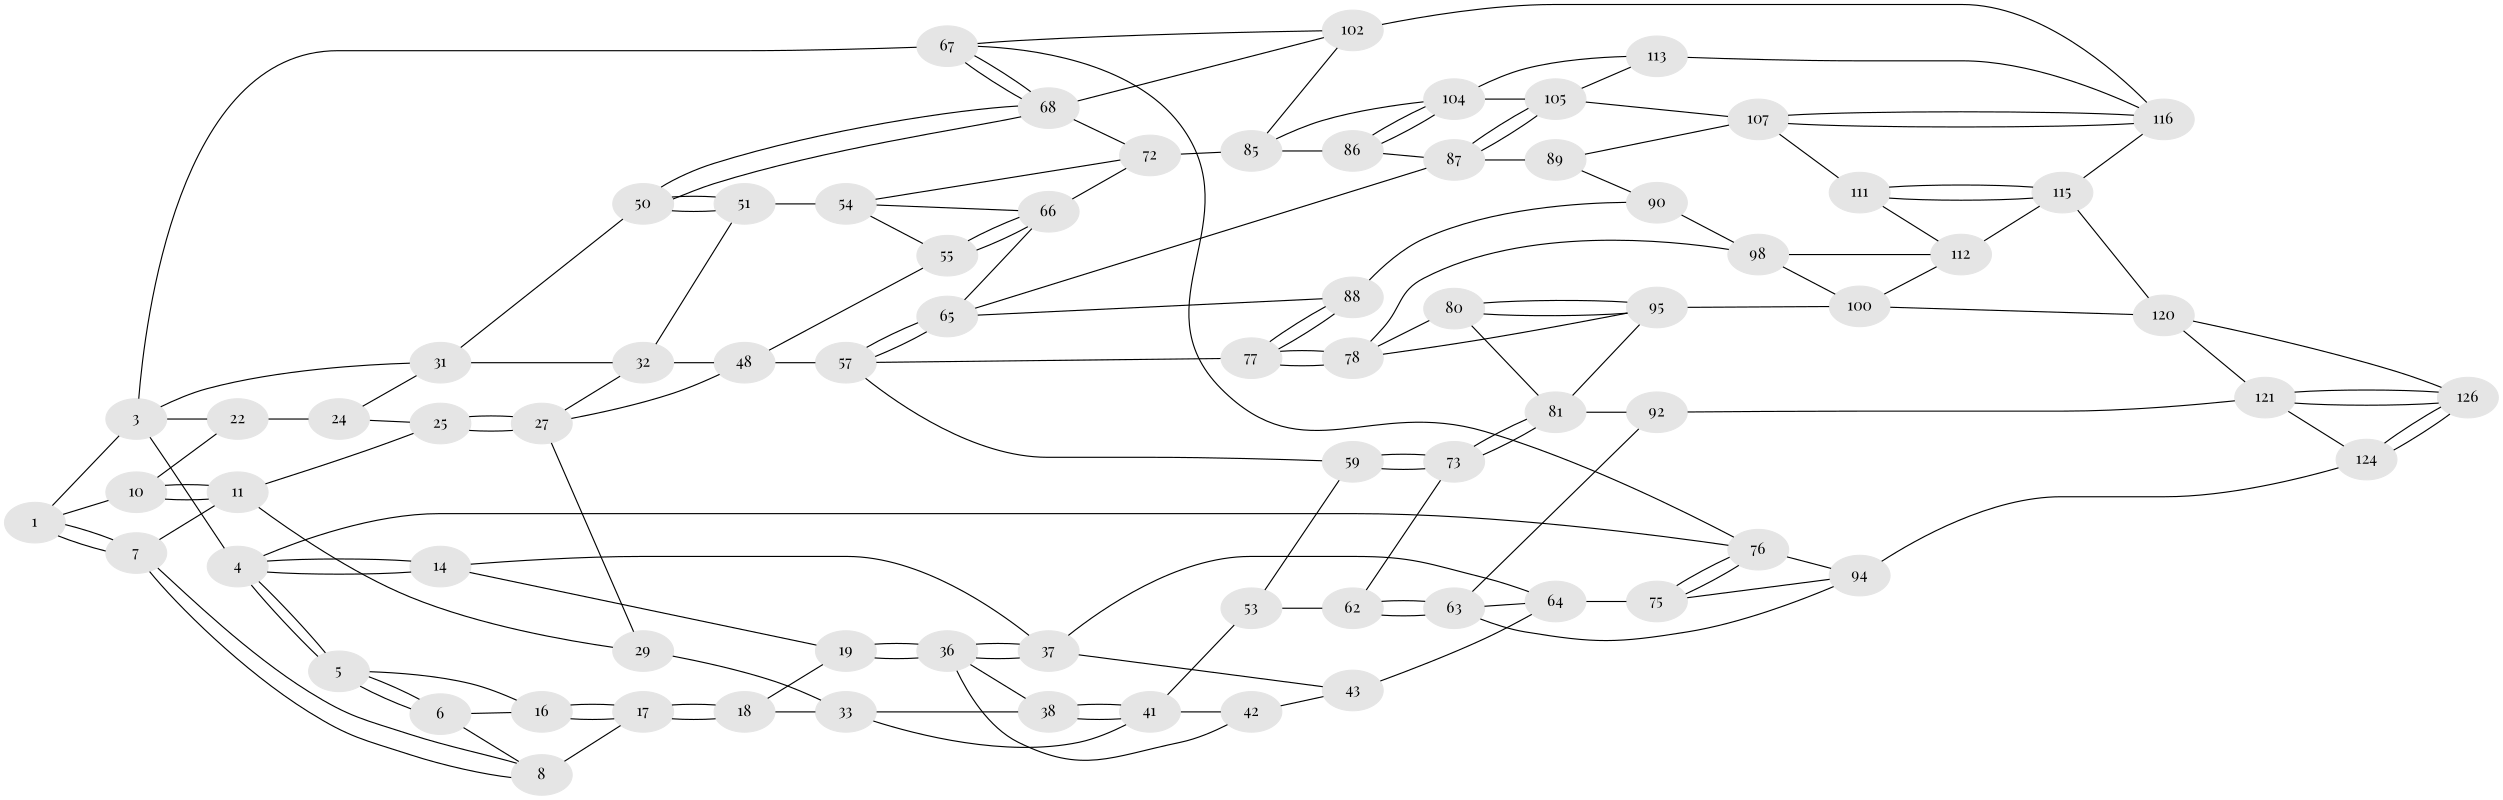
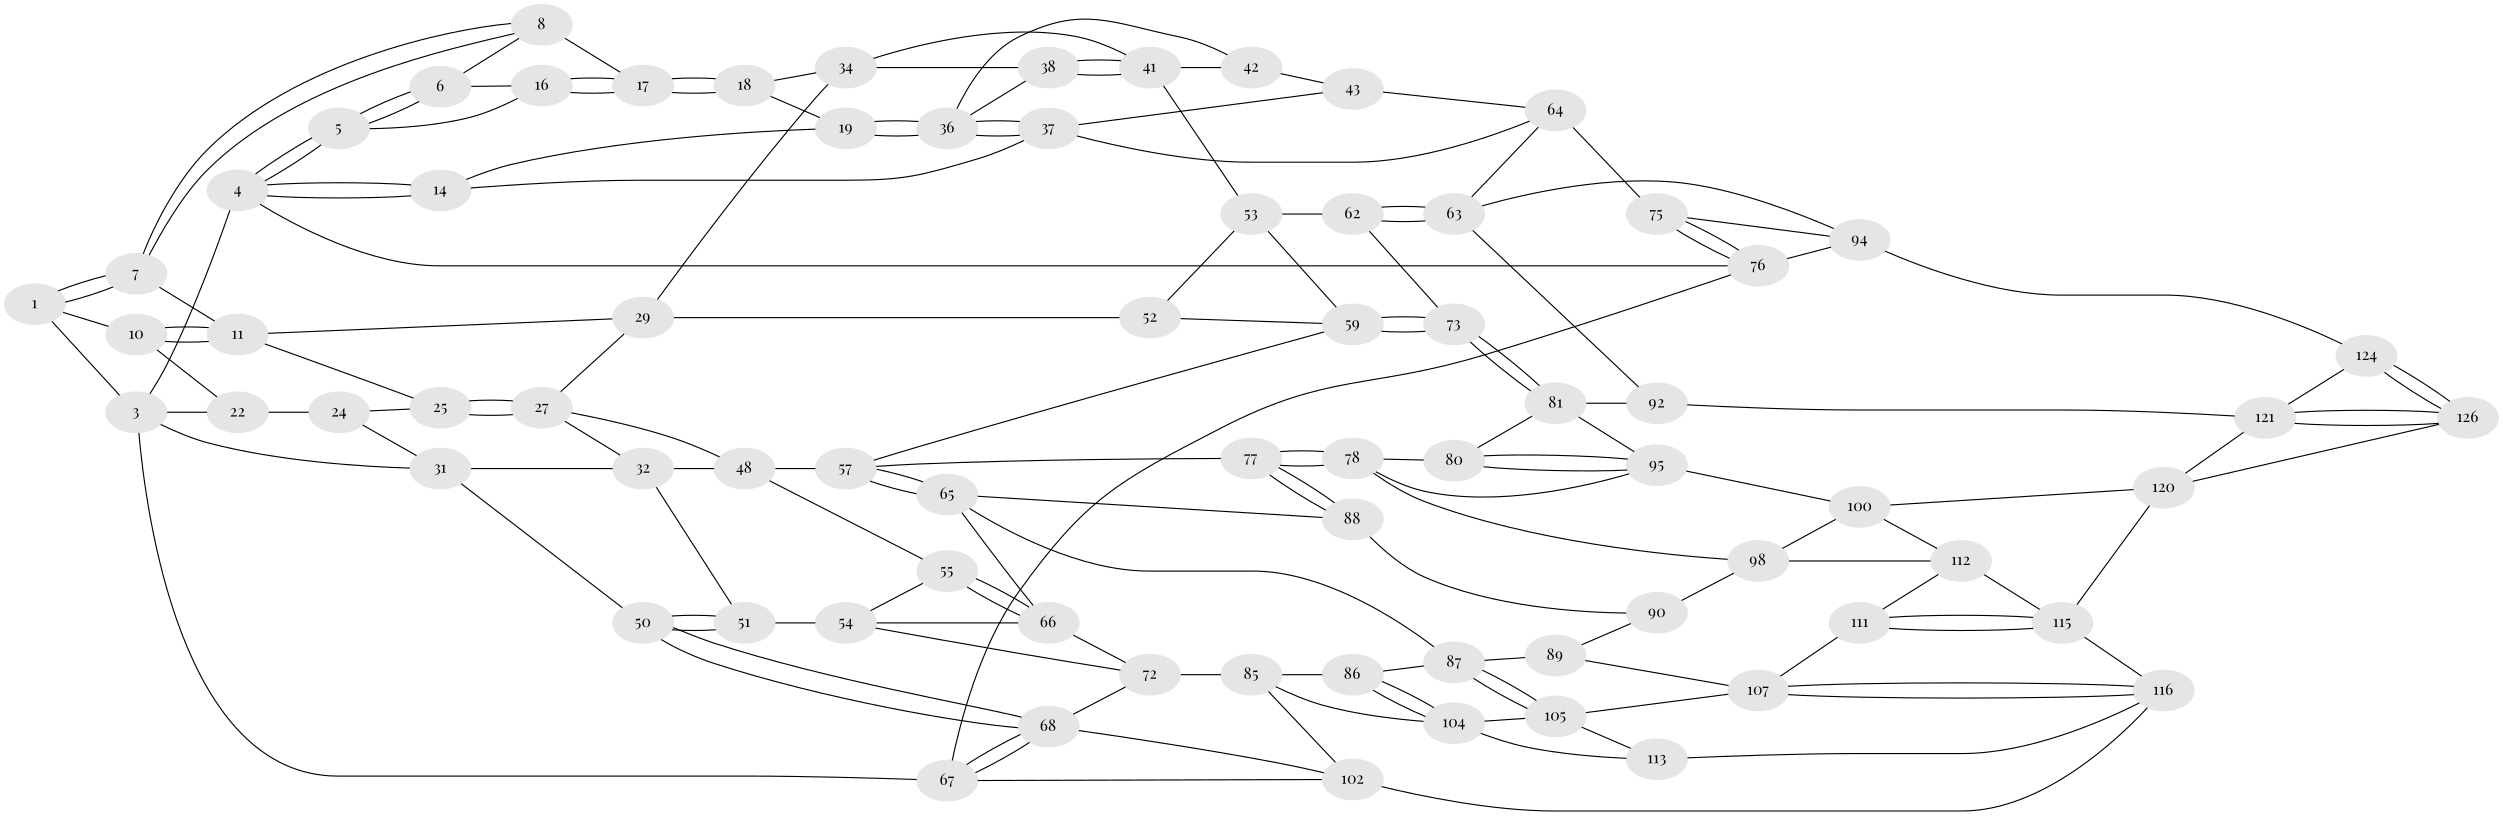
none -> (1150, 318)
(846, 712) -> (846, 68)
